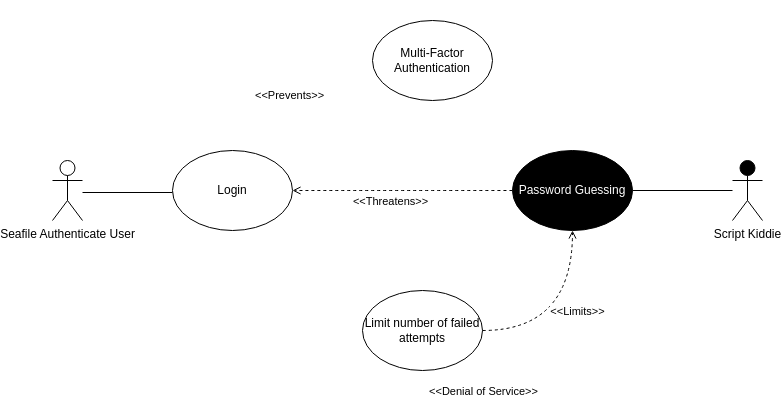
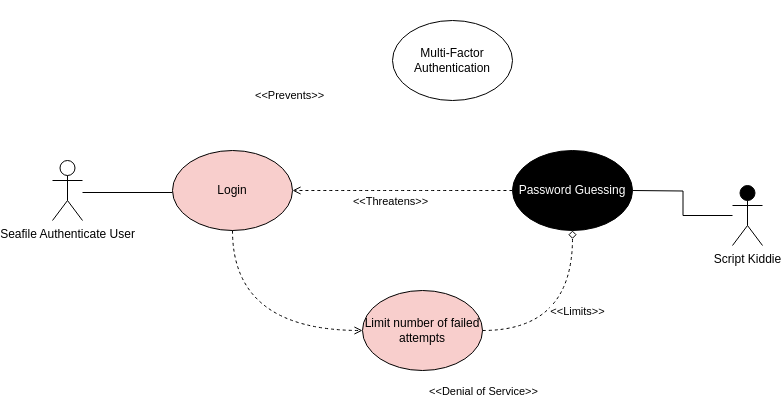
(433, 61) -> (453, 61)
(233, 191) -> (233, 191)
(748, 191) -> (748, 216)
(564, 284) -> (563, 287)
none -> (271, 310)
(423, 331) -> (423, 331)
